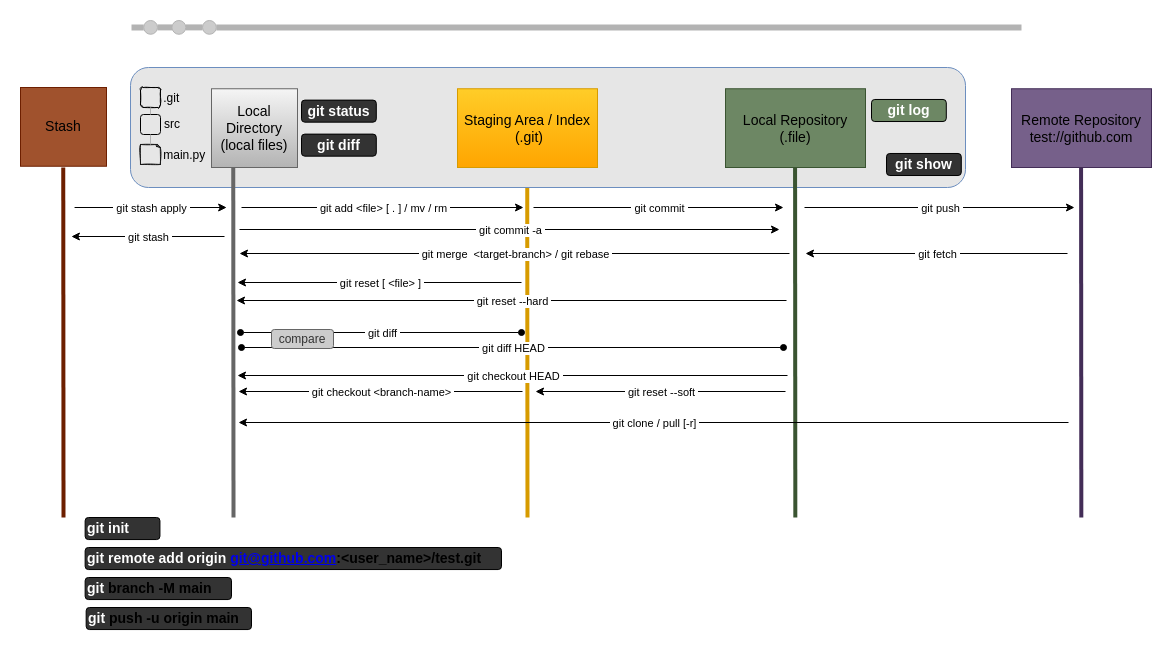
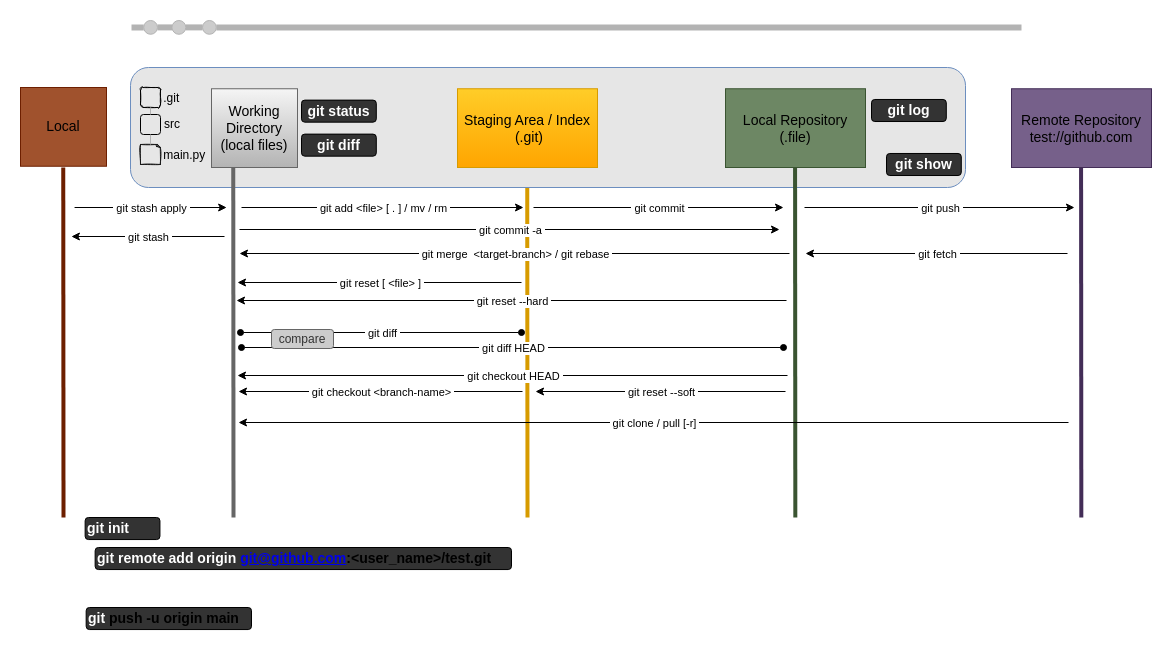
(909, 111) -> (909, 111)
(64, 127) -> (64, 127)
(255, 129) -> (255, 129)
(293, 559) -> (303, 559)
(158, 589) -> none
